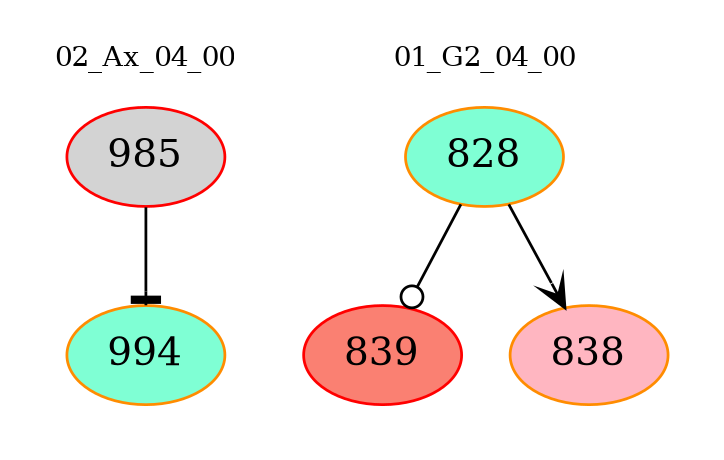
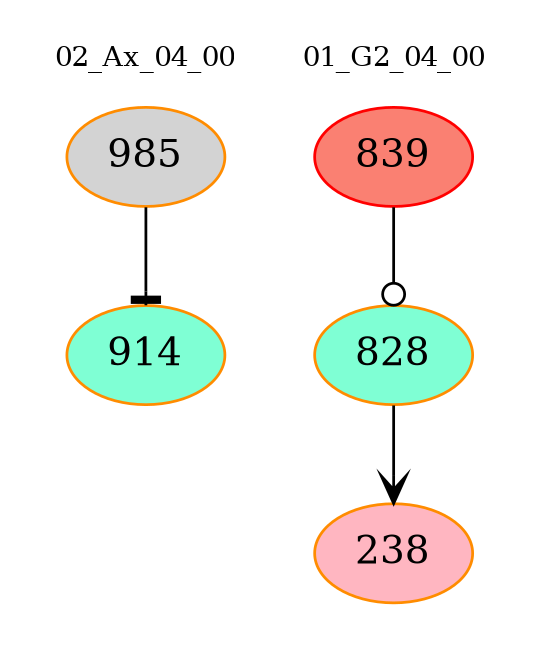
(146, 157) -> (146, 157)
(439, 246) -> (394, 245)
(146, 355) -> (146, 355)
(589, 355) -> (394, 553)
